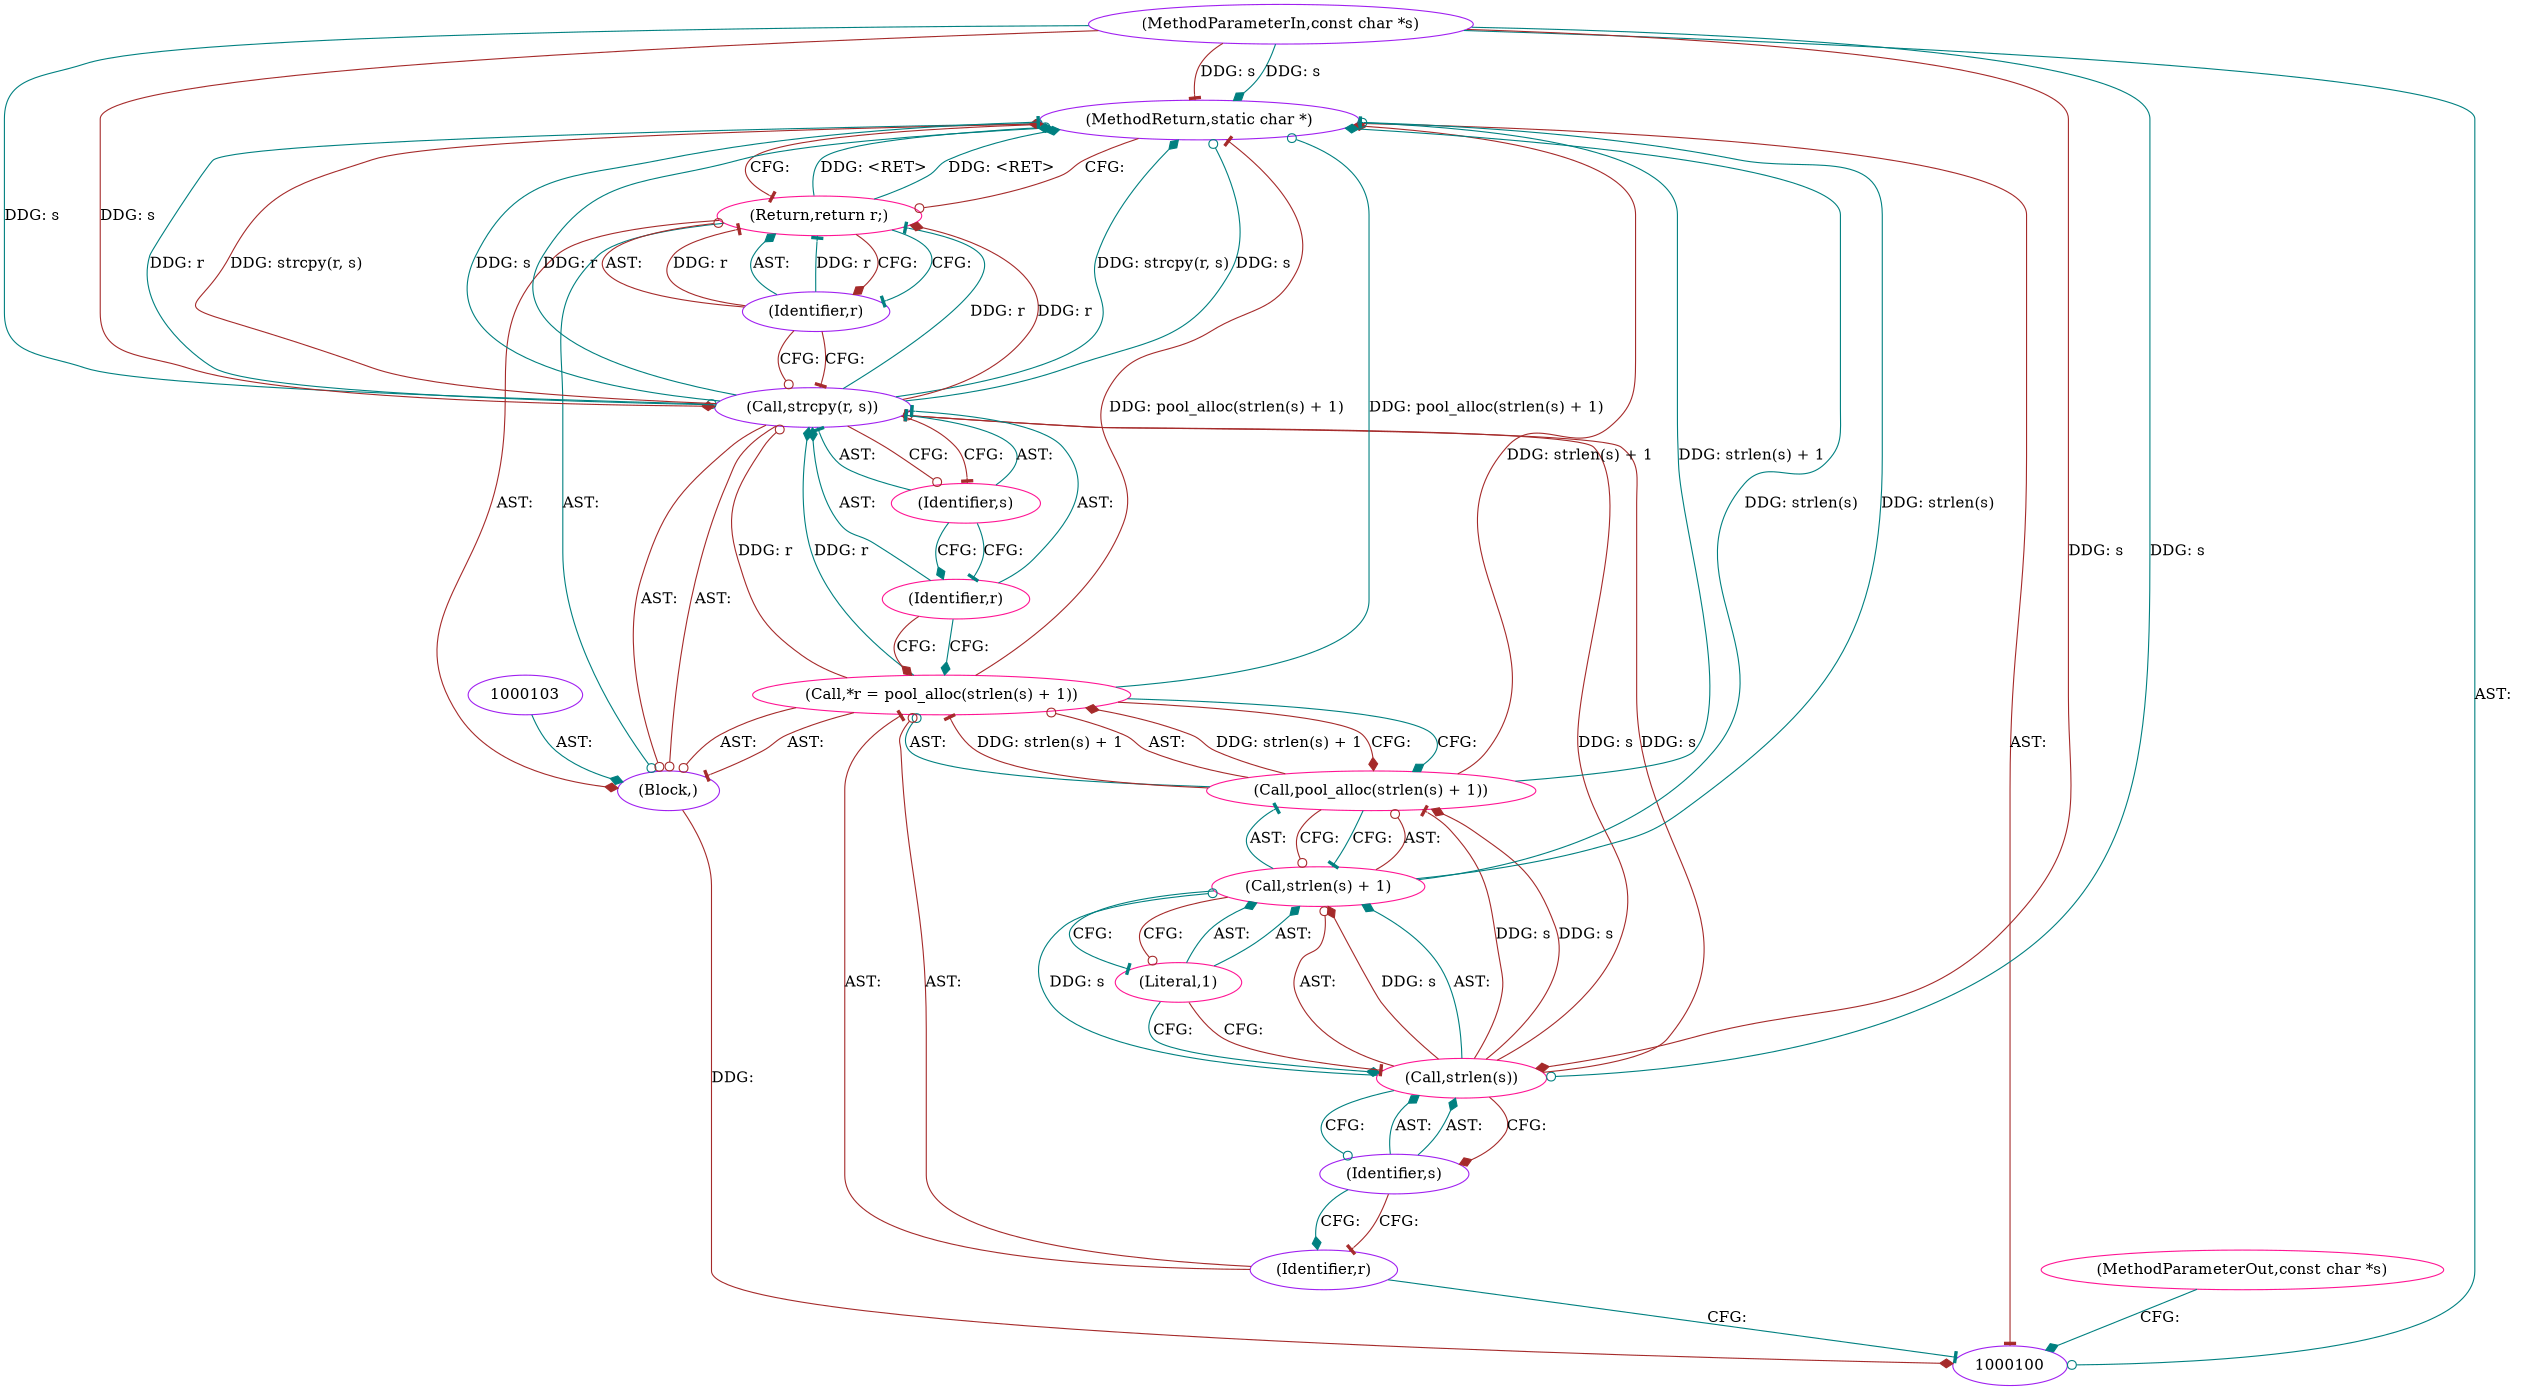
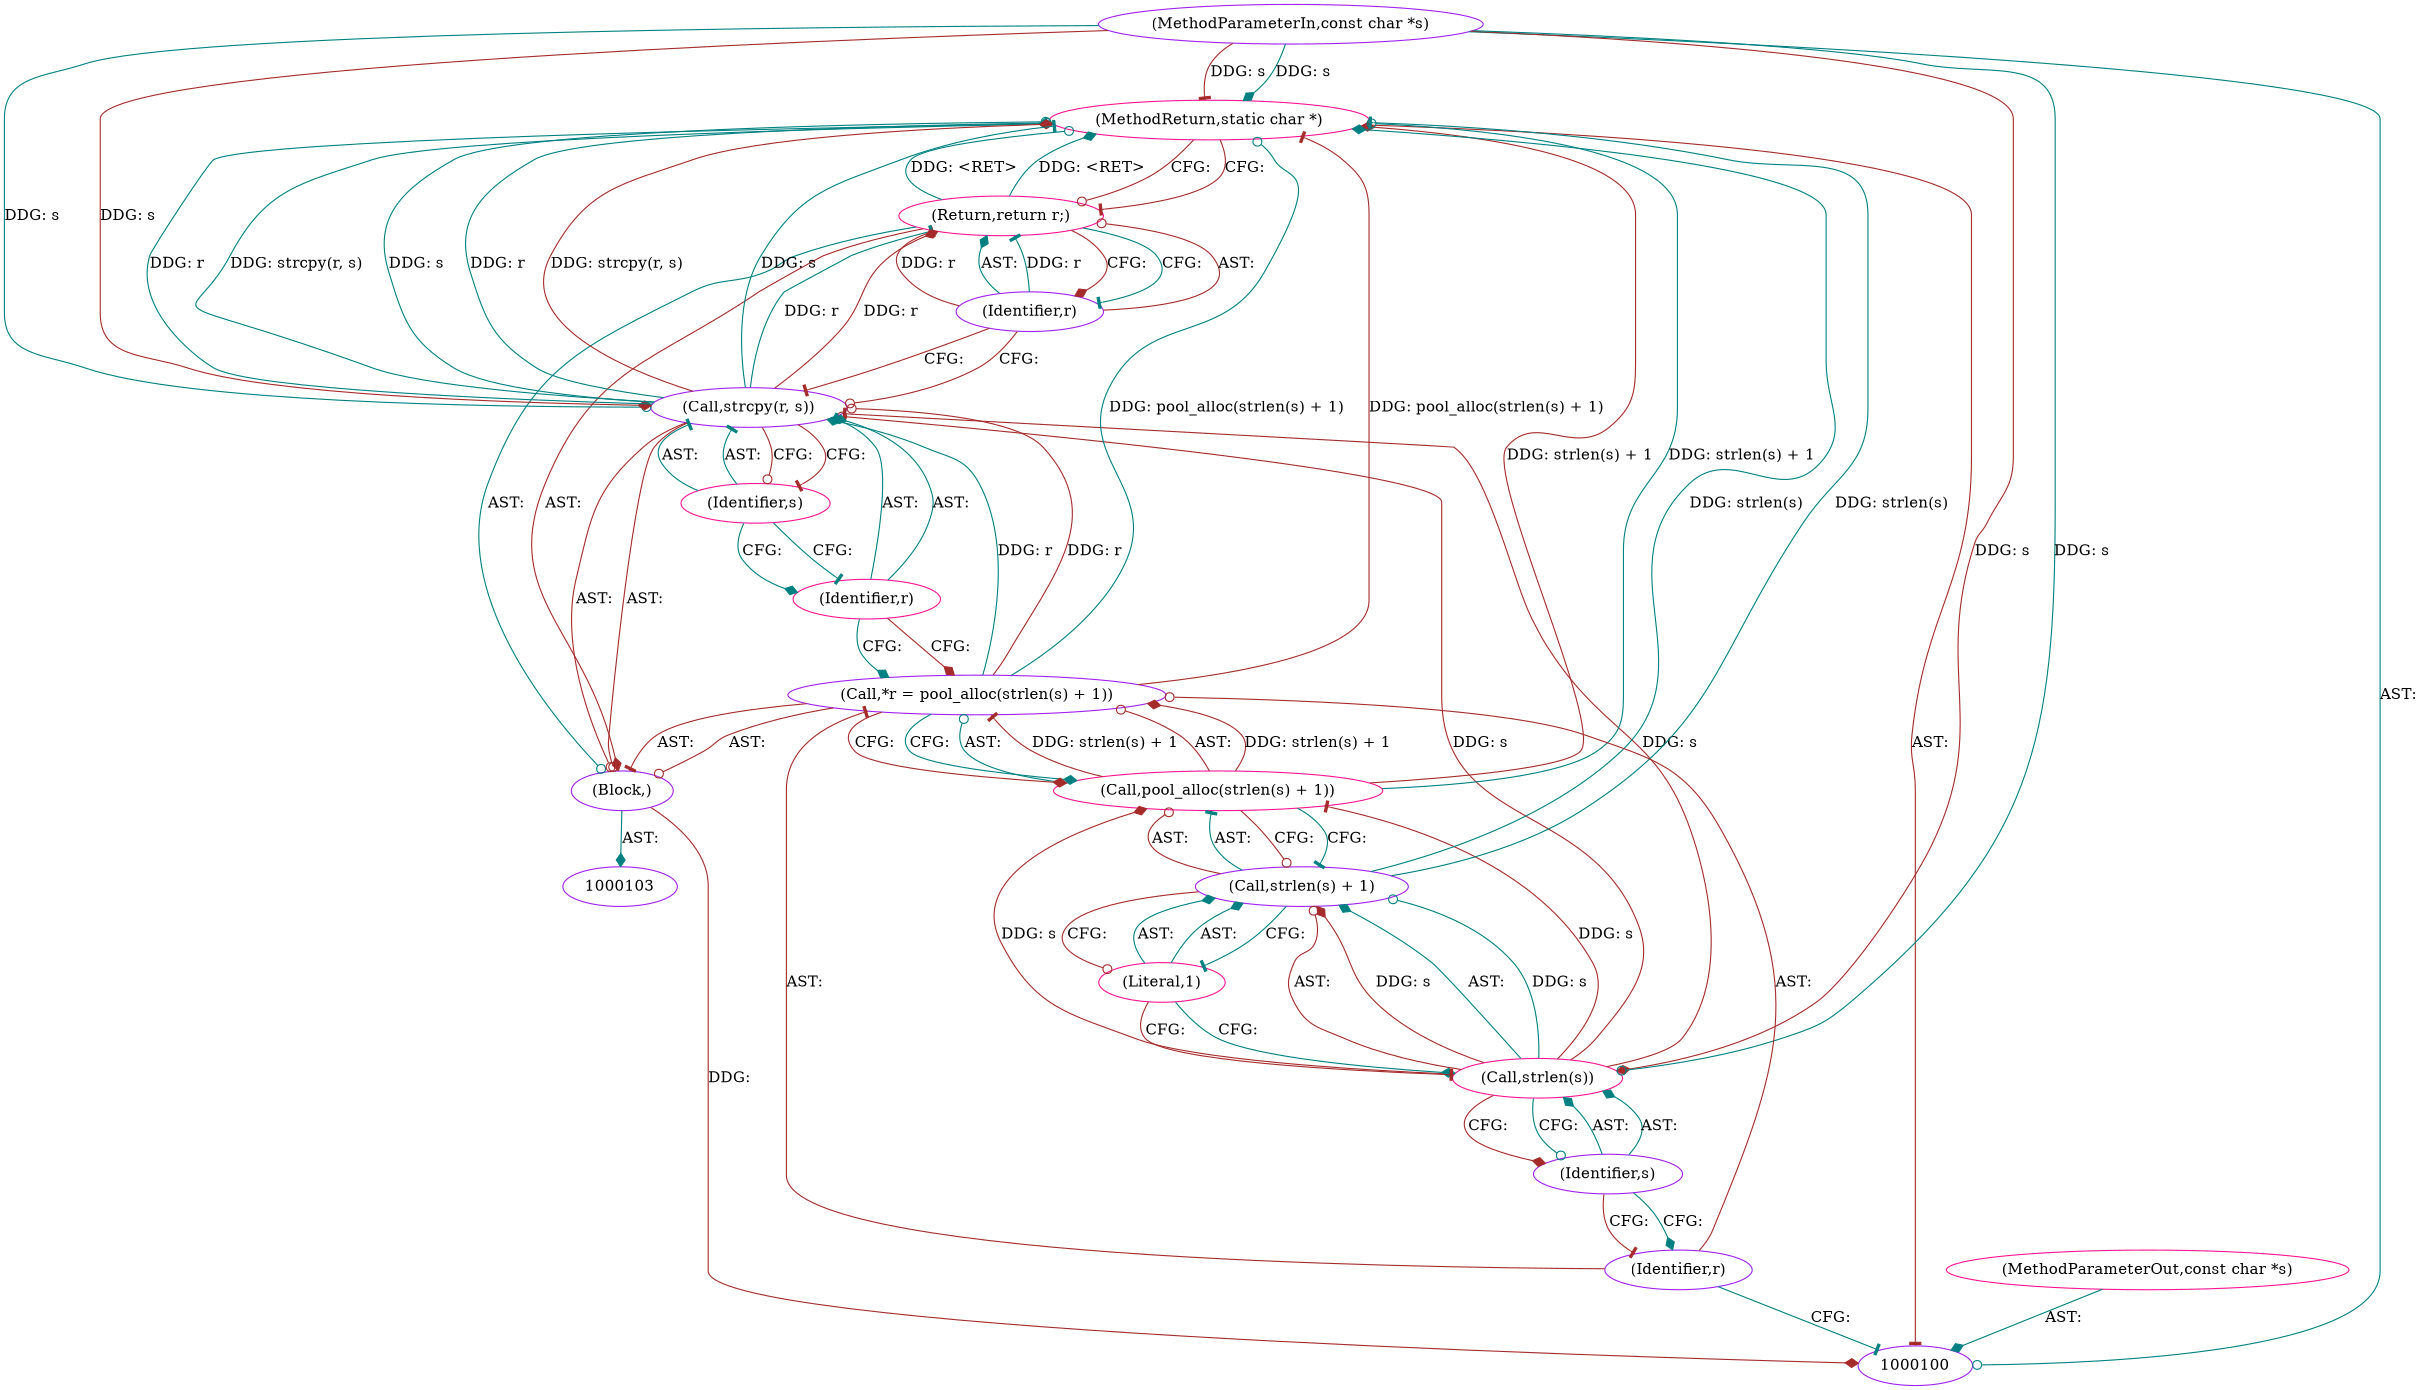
(1199, 120) -> (1209, 120)
(942, 695) -> (977, 695)
(563, 756) -> (621, 832)
(1318, 887) -> (1302, 887)
(2163, 1318) -> (2066, 1318)
